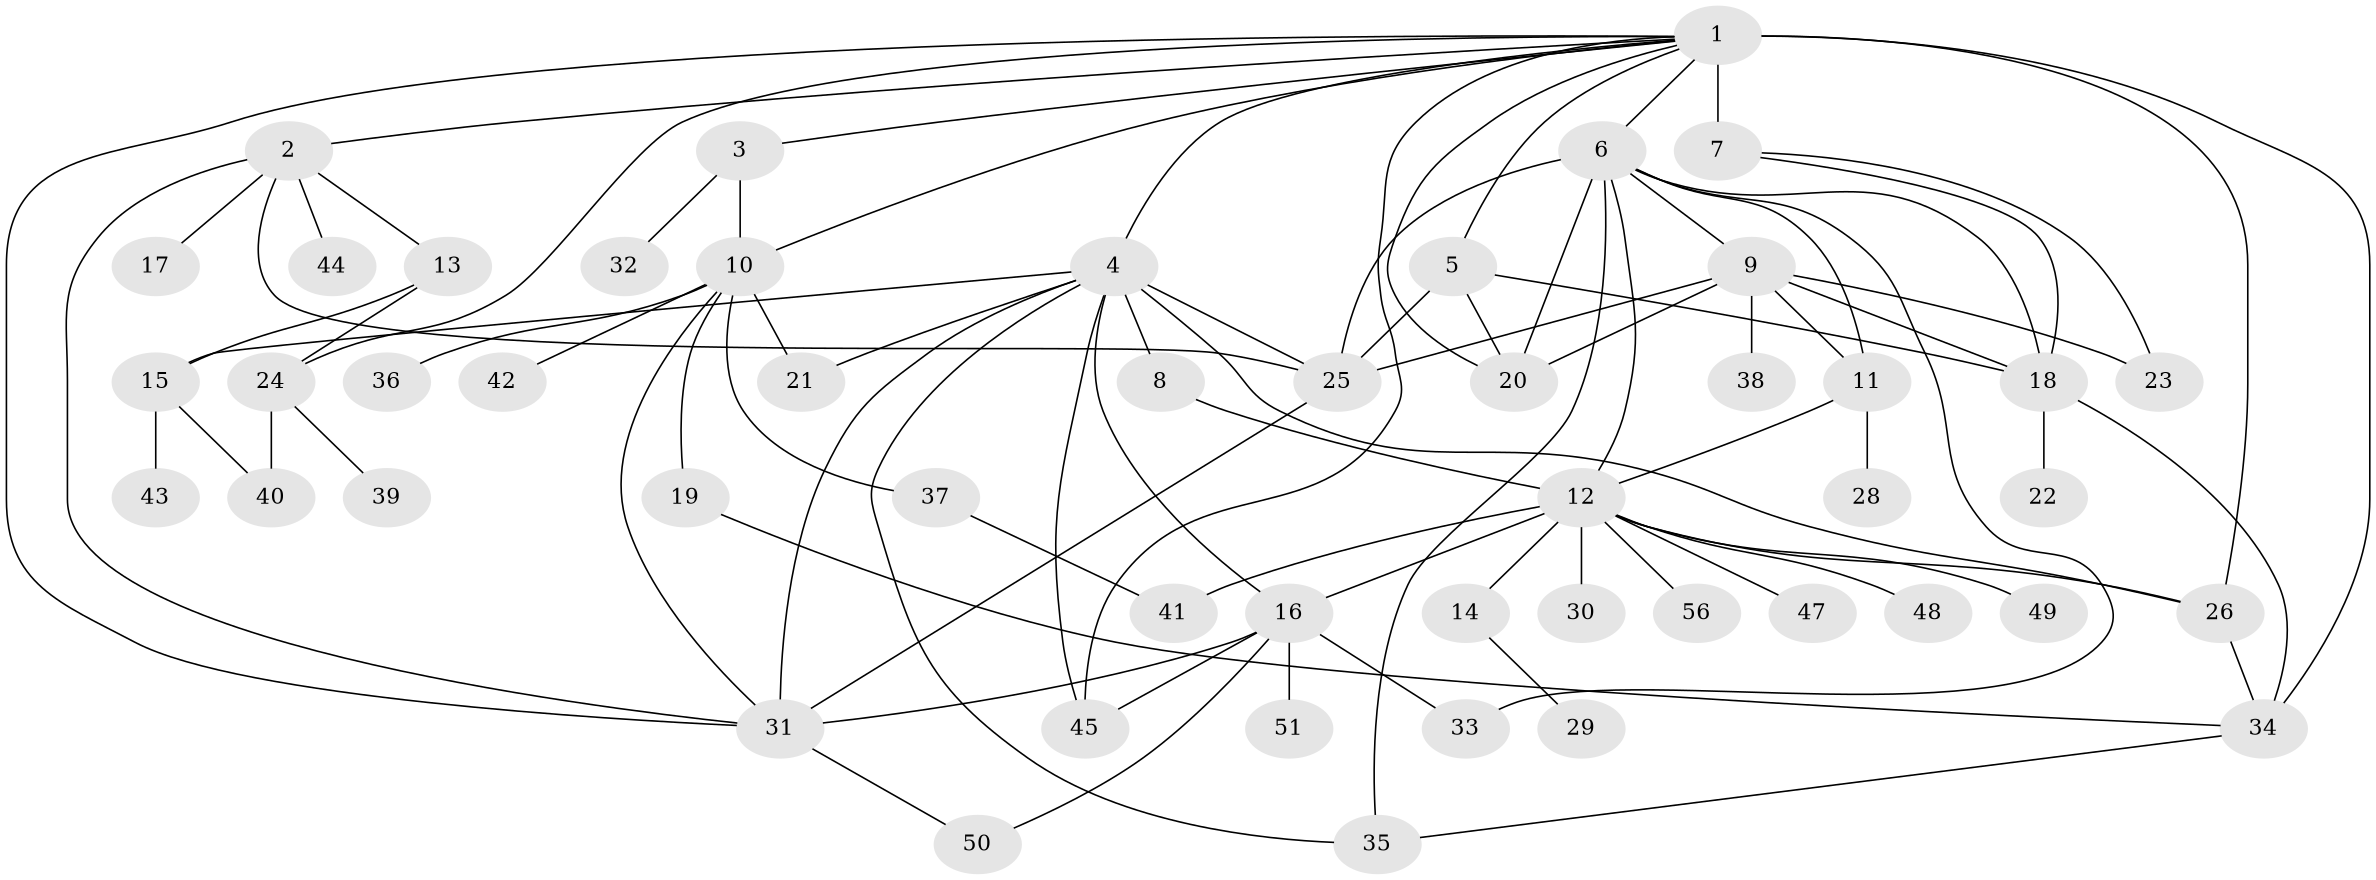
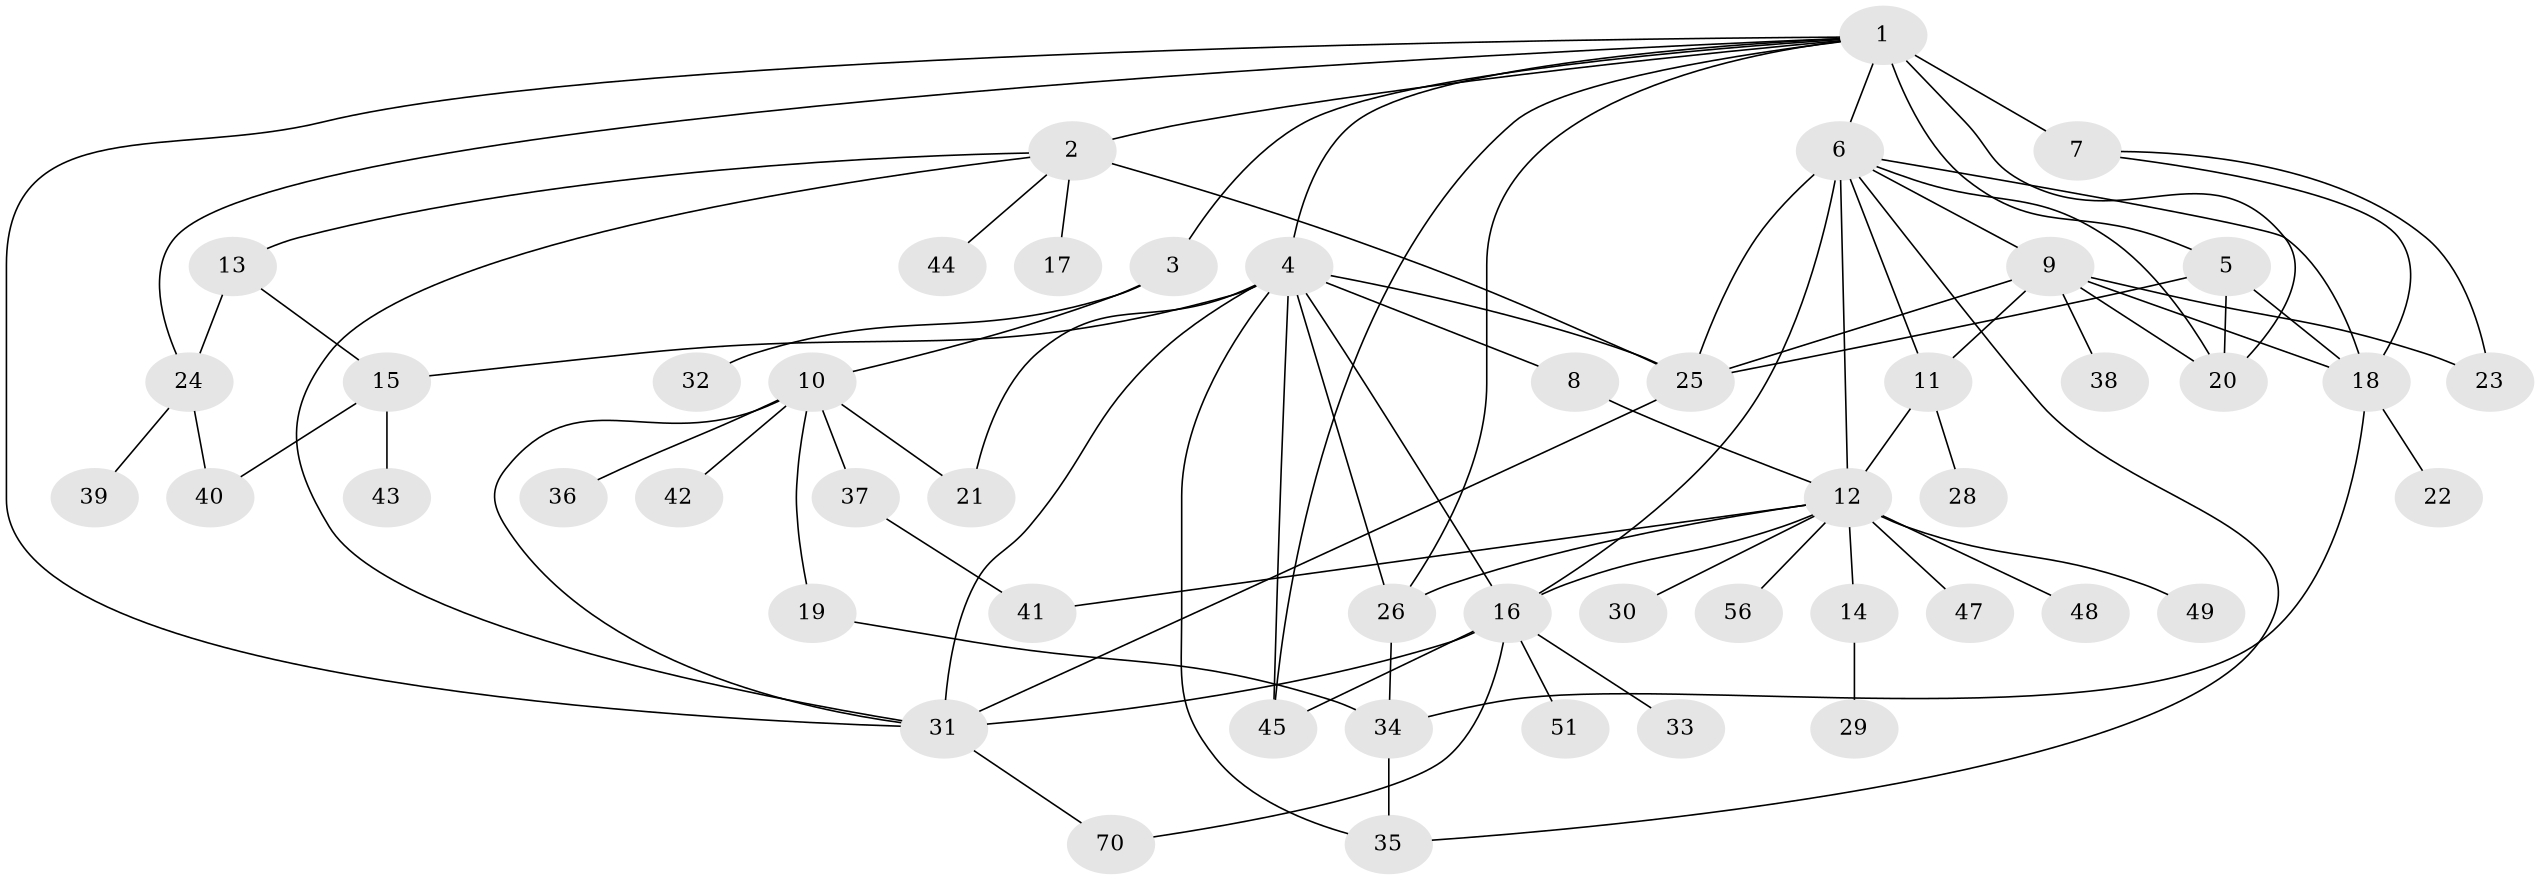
(1217, 108) -> none
(2315, 169) -> none
(2074, 560) -> (1739, 423)
(978, 845) -> (1111, 845)
